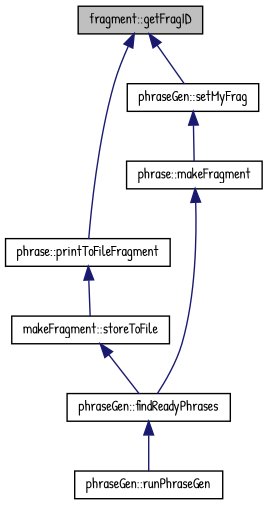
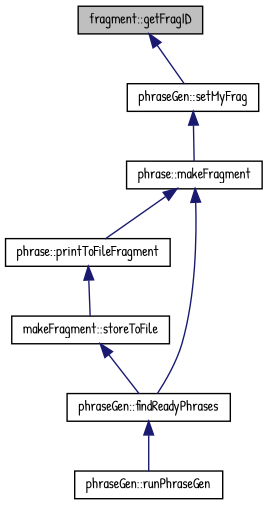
(101, 141) -> (135, 218)
